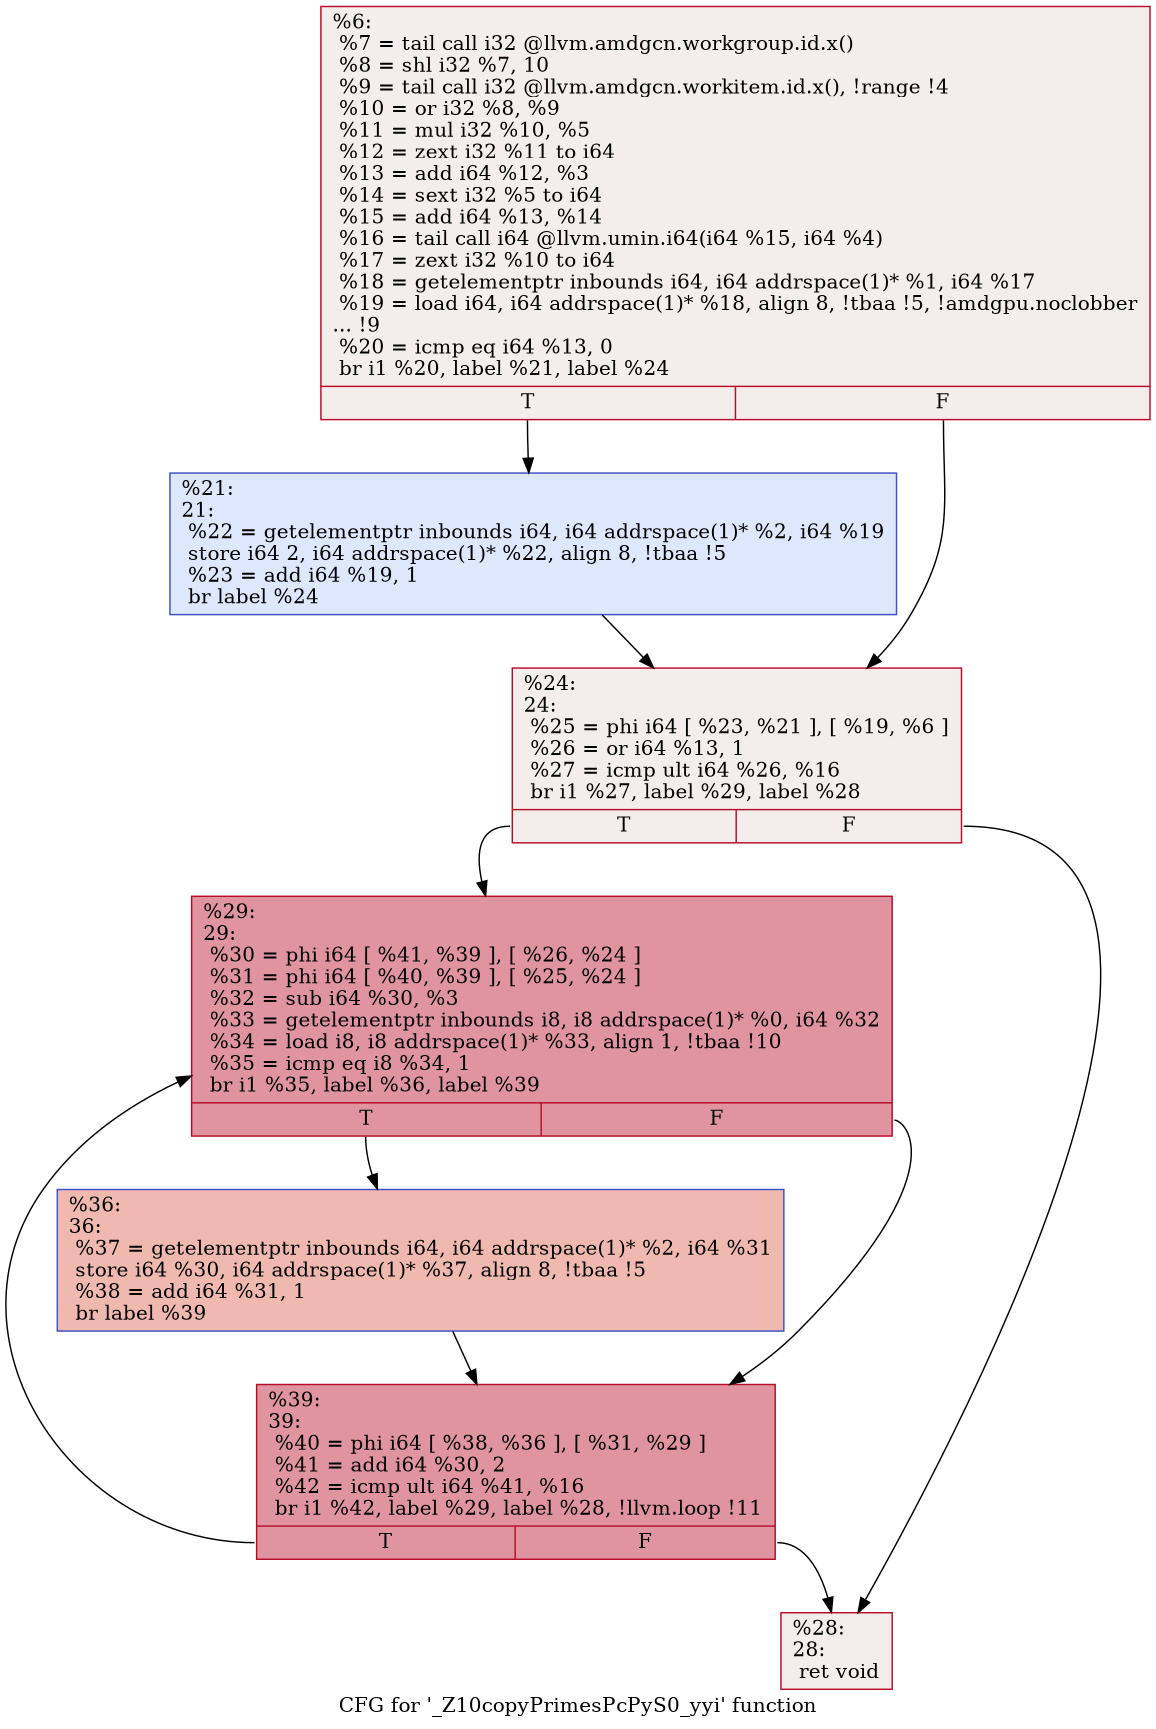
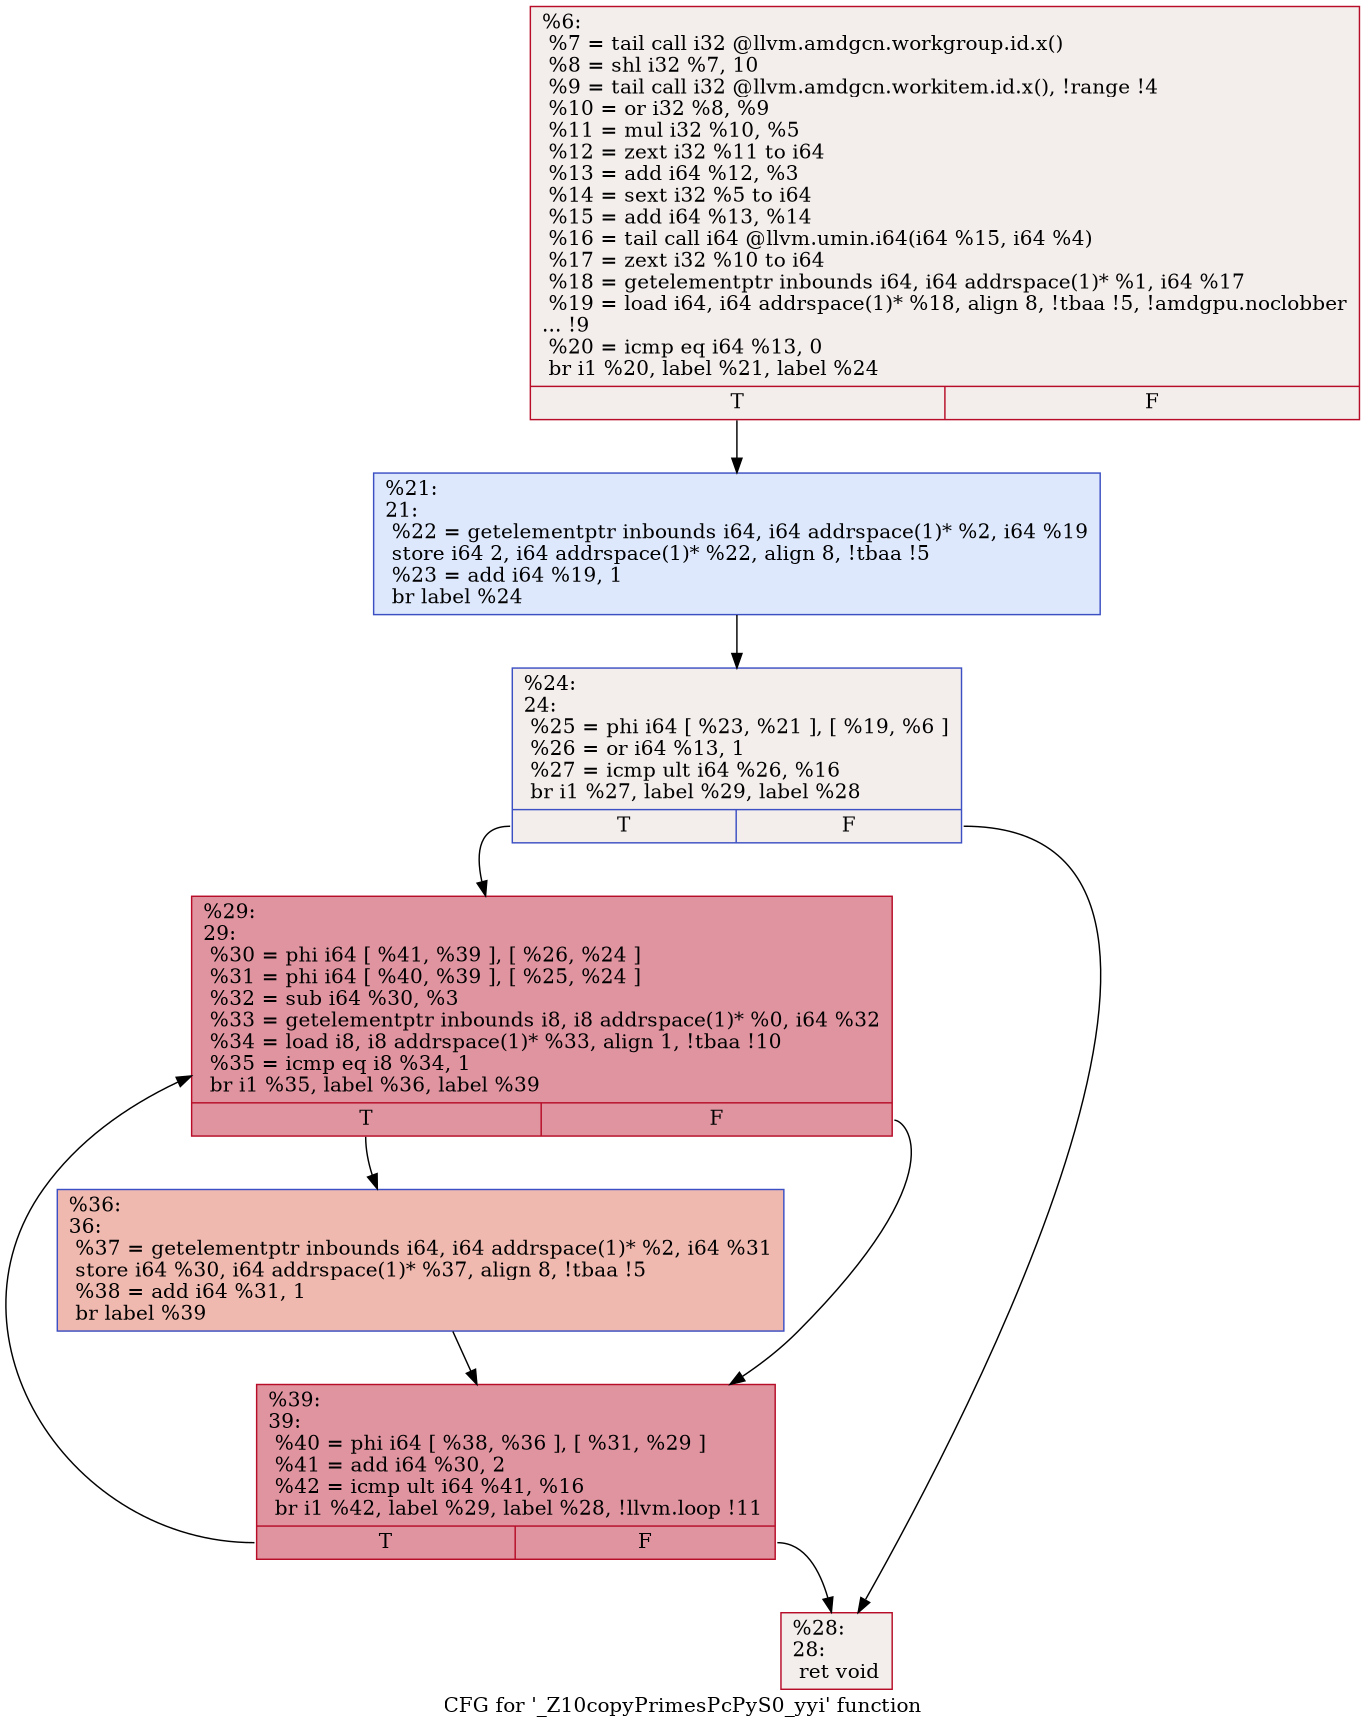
(939, 548) -> none
(737, 755) -> (737, 755)
